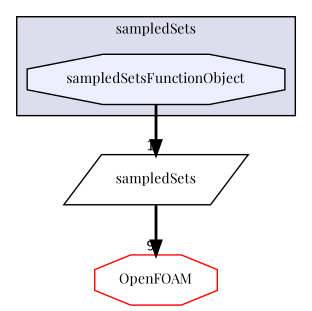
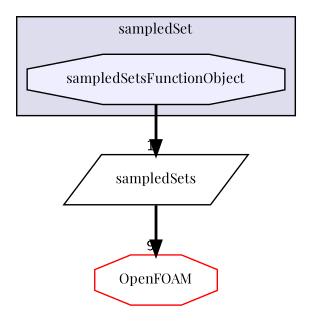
(156, 30) -> (156, 30)
